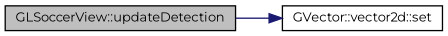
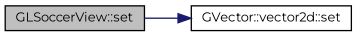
(120, 18) -> (75, 18)
